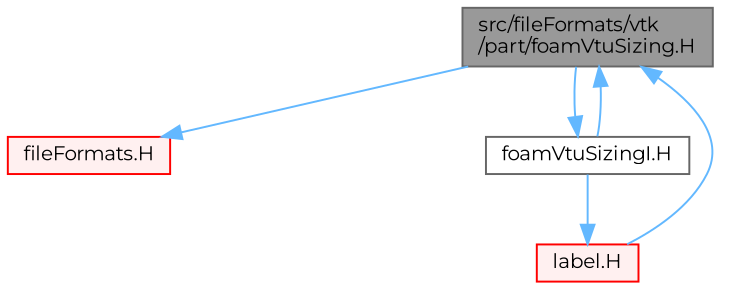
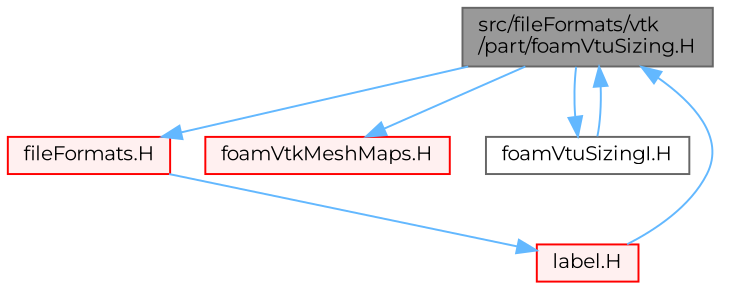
none -> (328, 155)
(588, 200) -> (343, 210)
